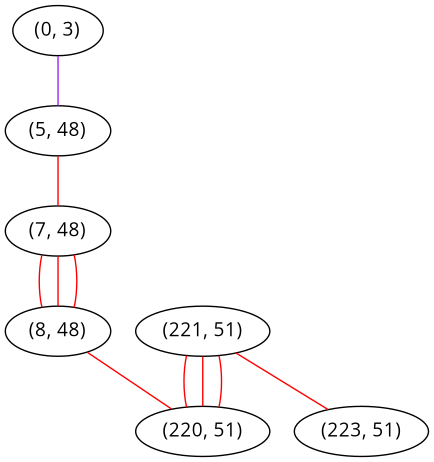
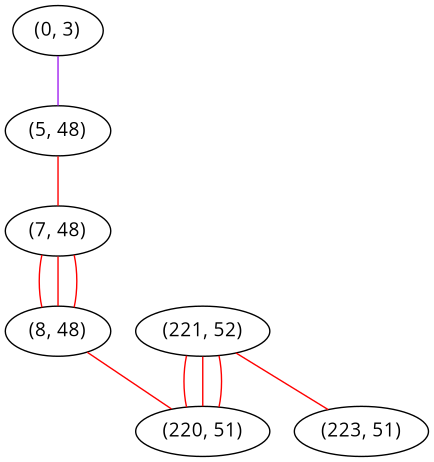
(203, 331) -> (203, 331)
